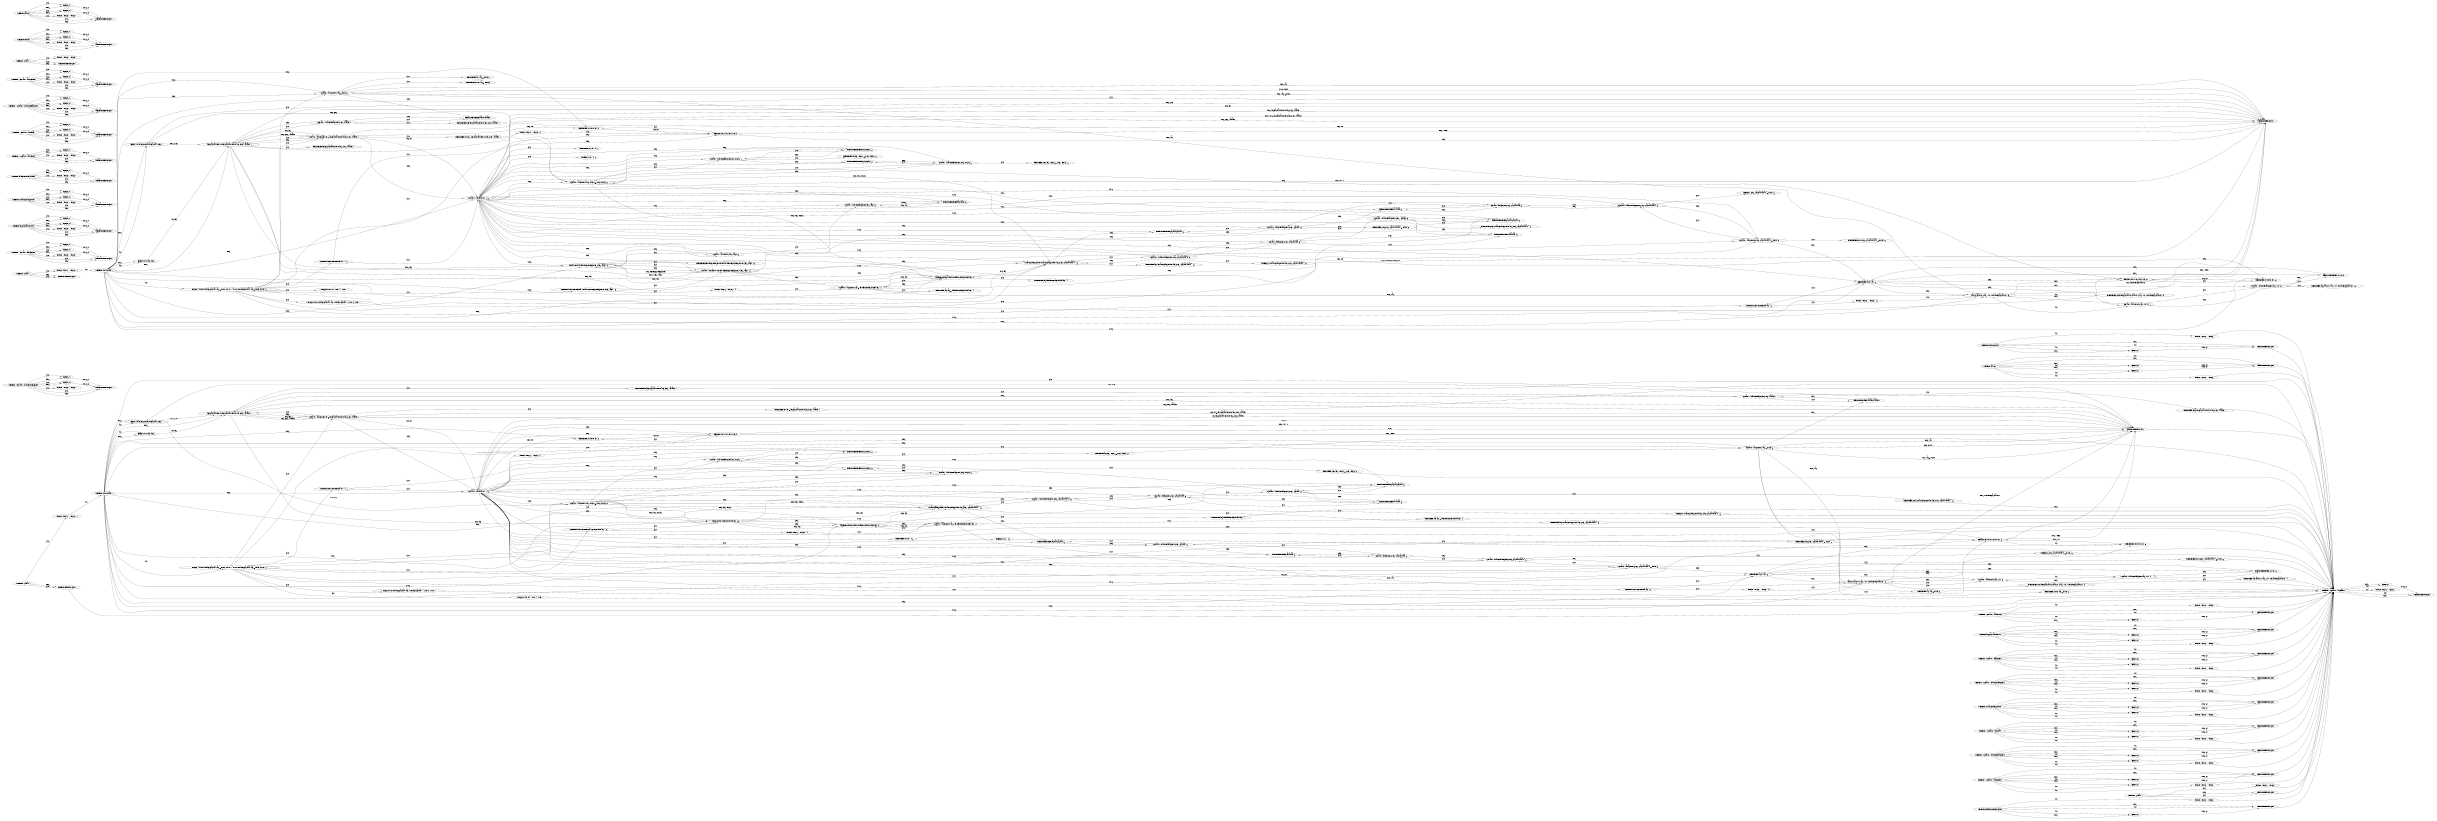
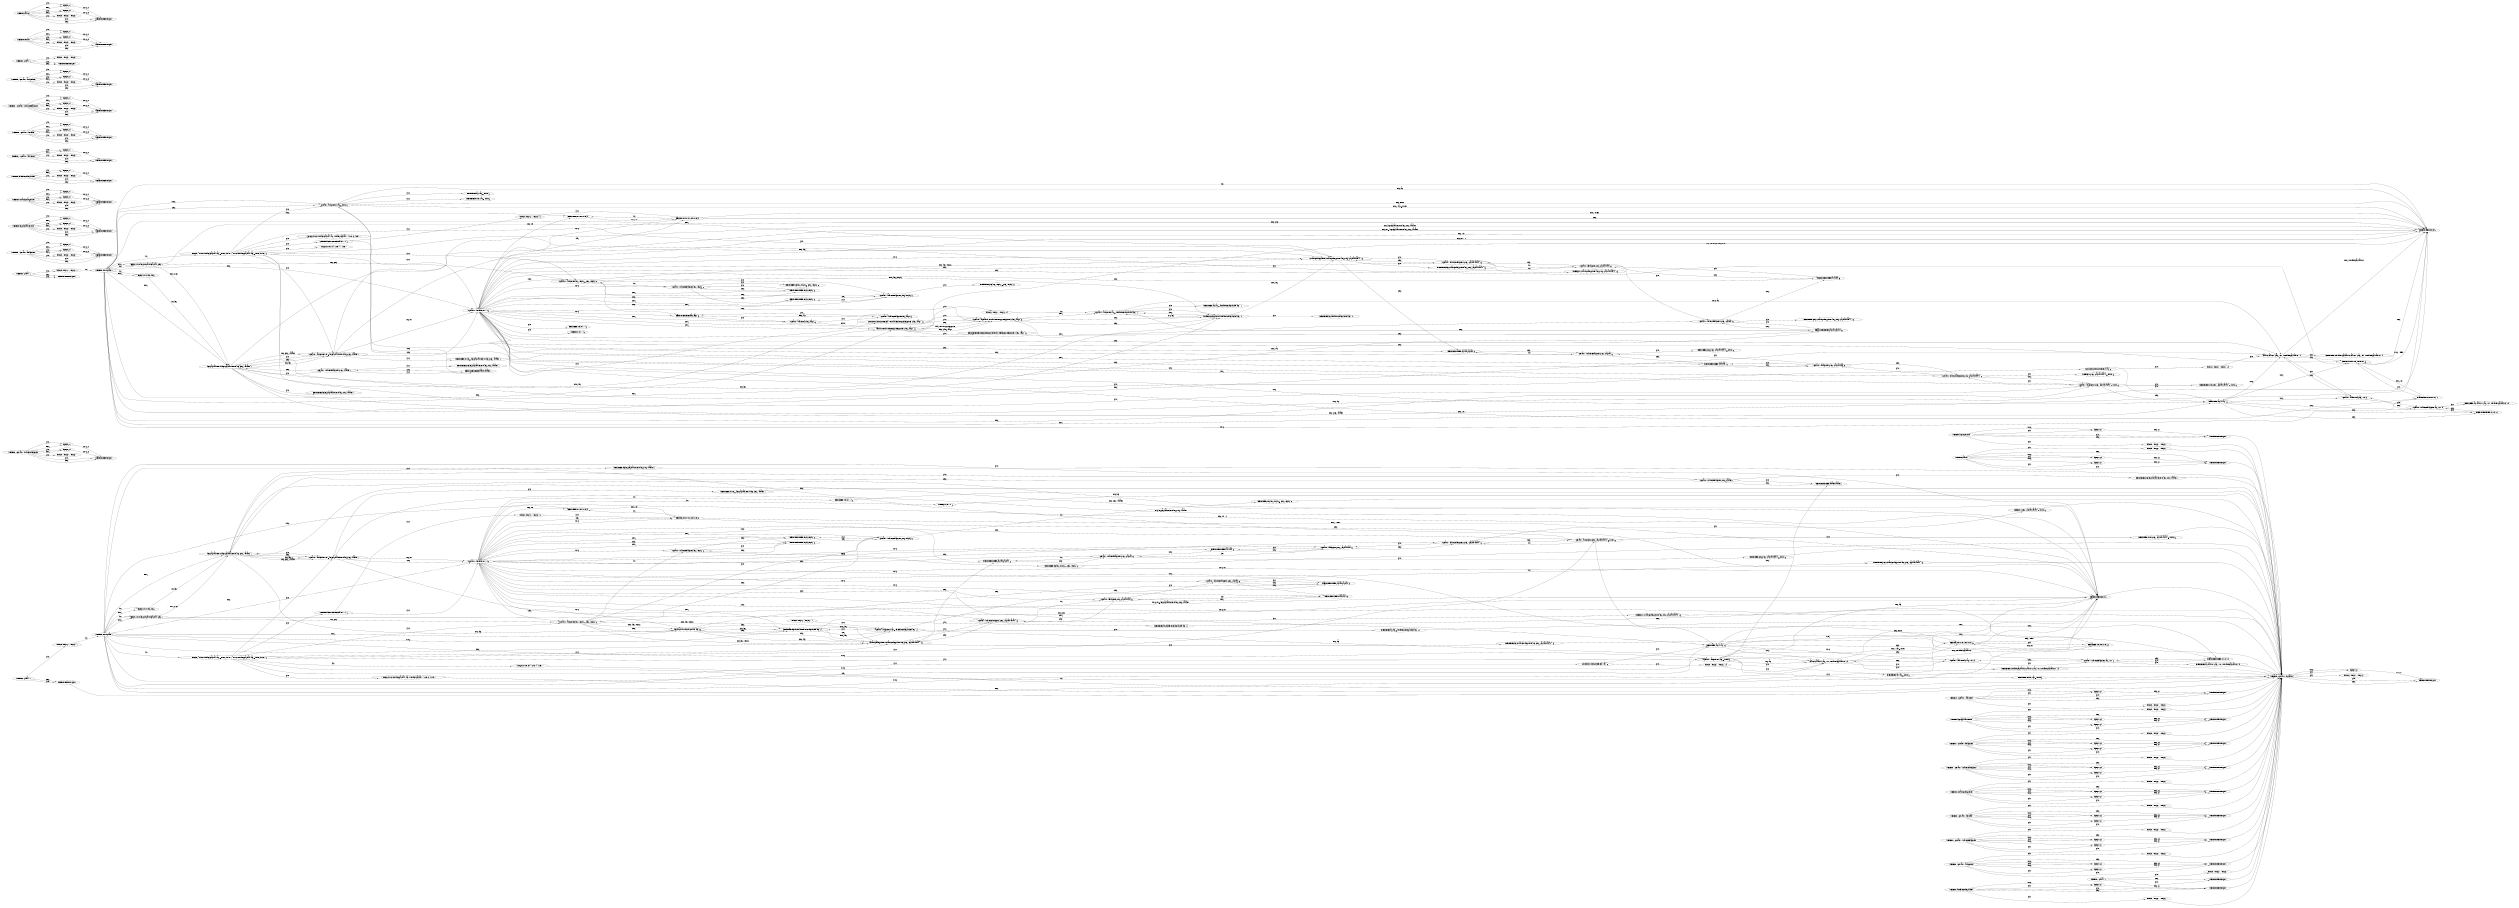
(904, 203) -> (802, 313)
(656, 249) -> (844, 324)
(647, 254) -> (741, 320)
(588, 530) -> none
